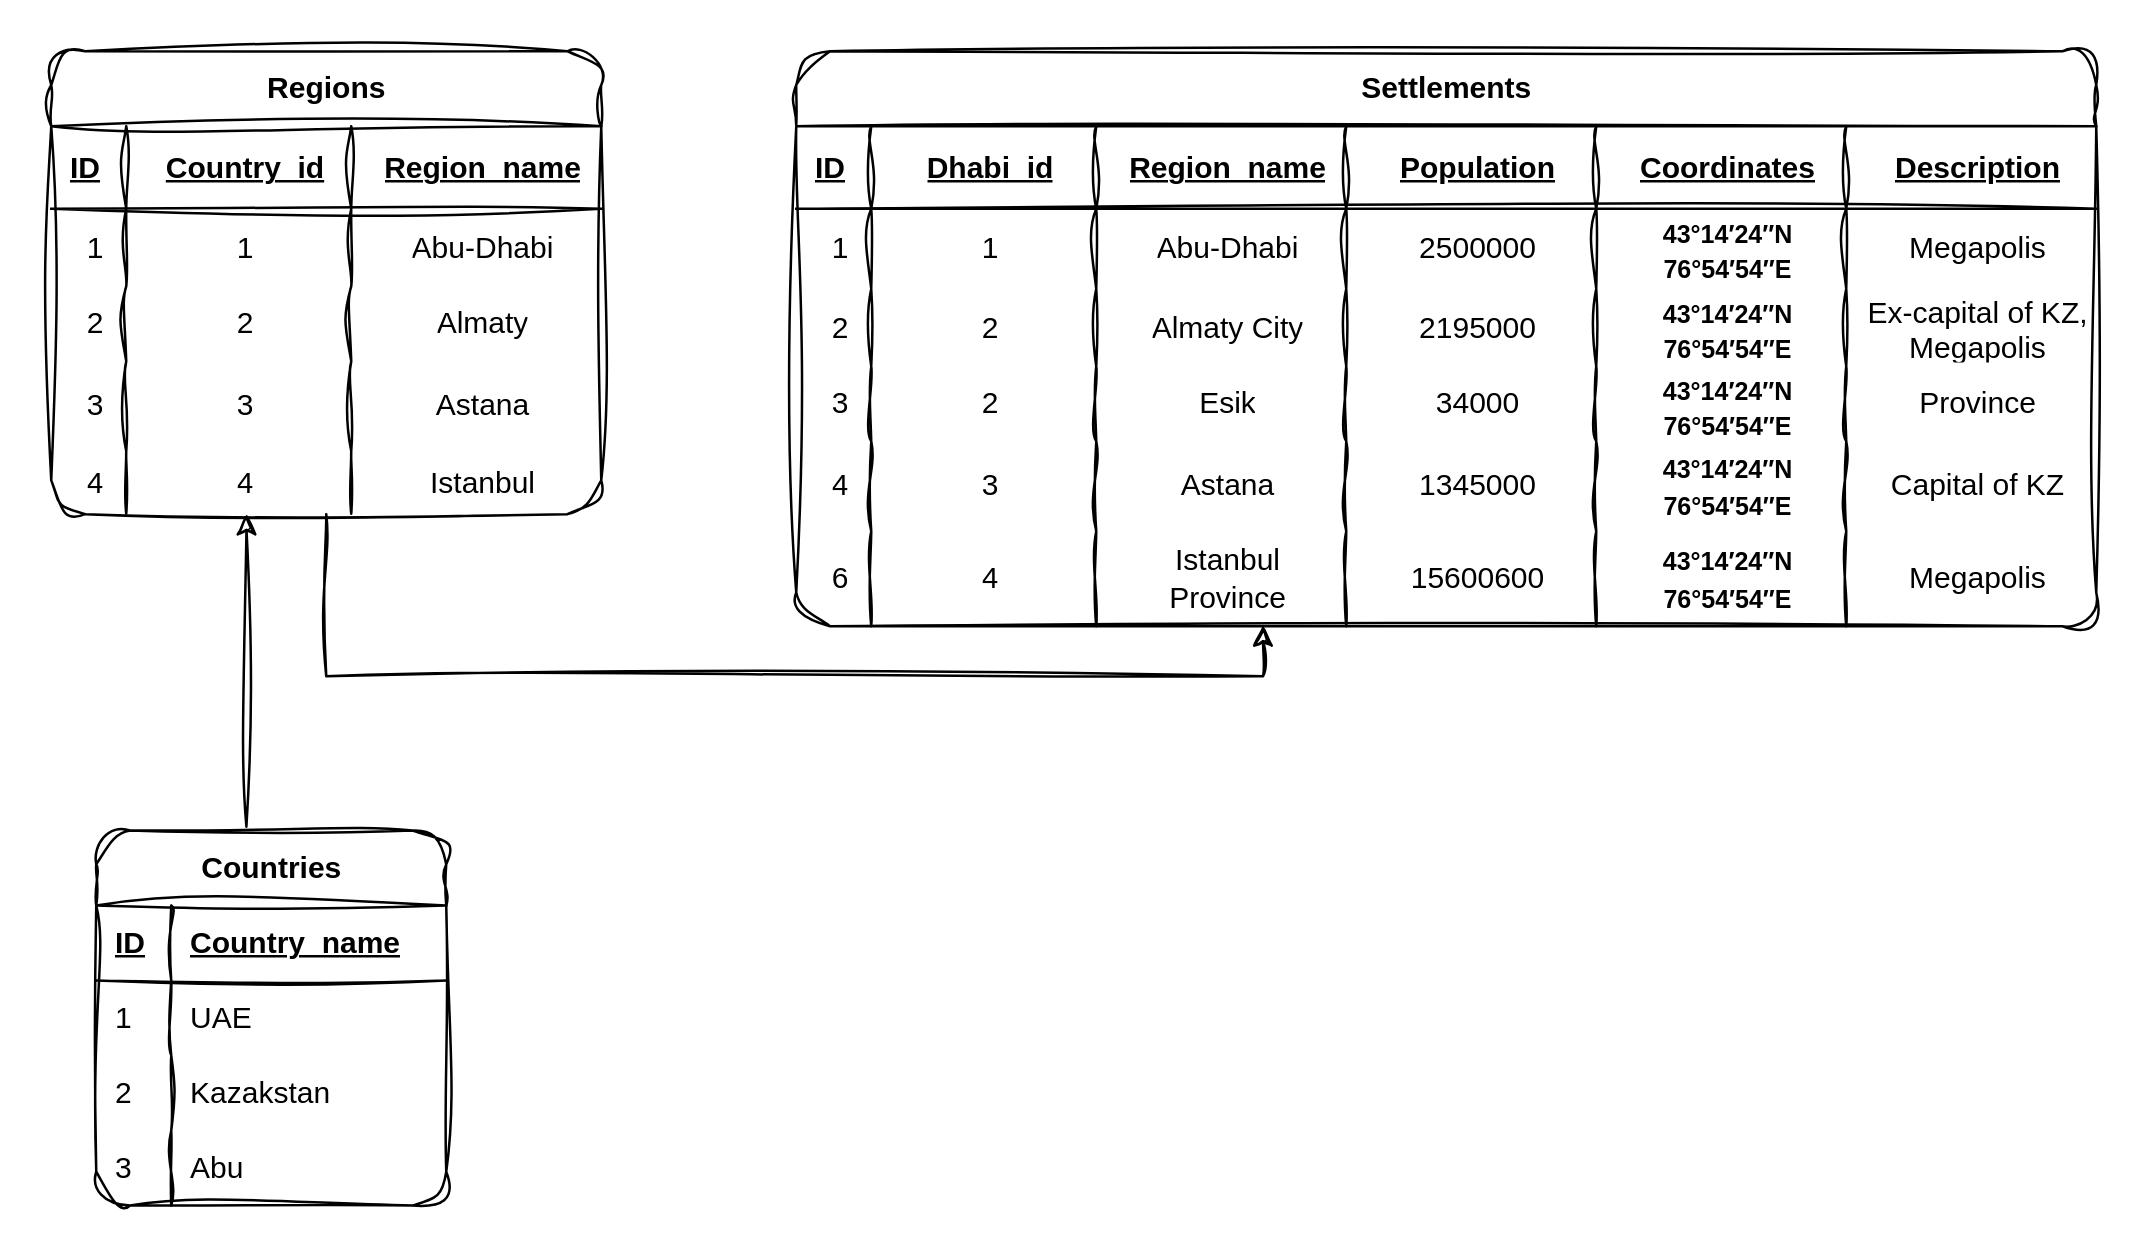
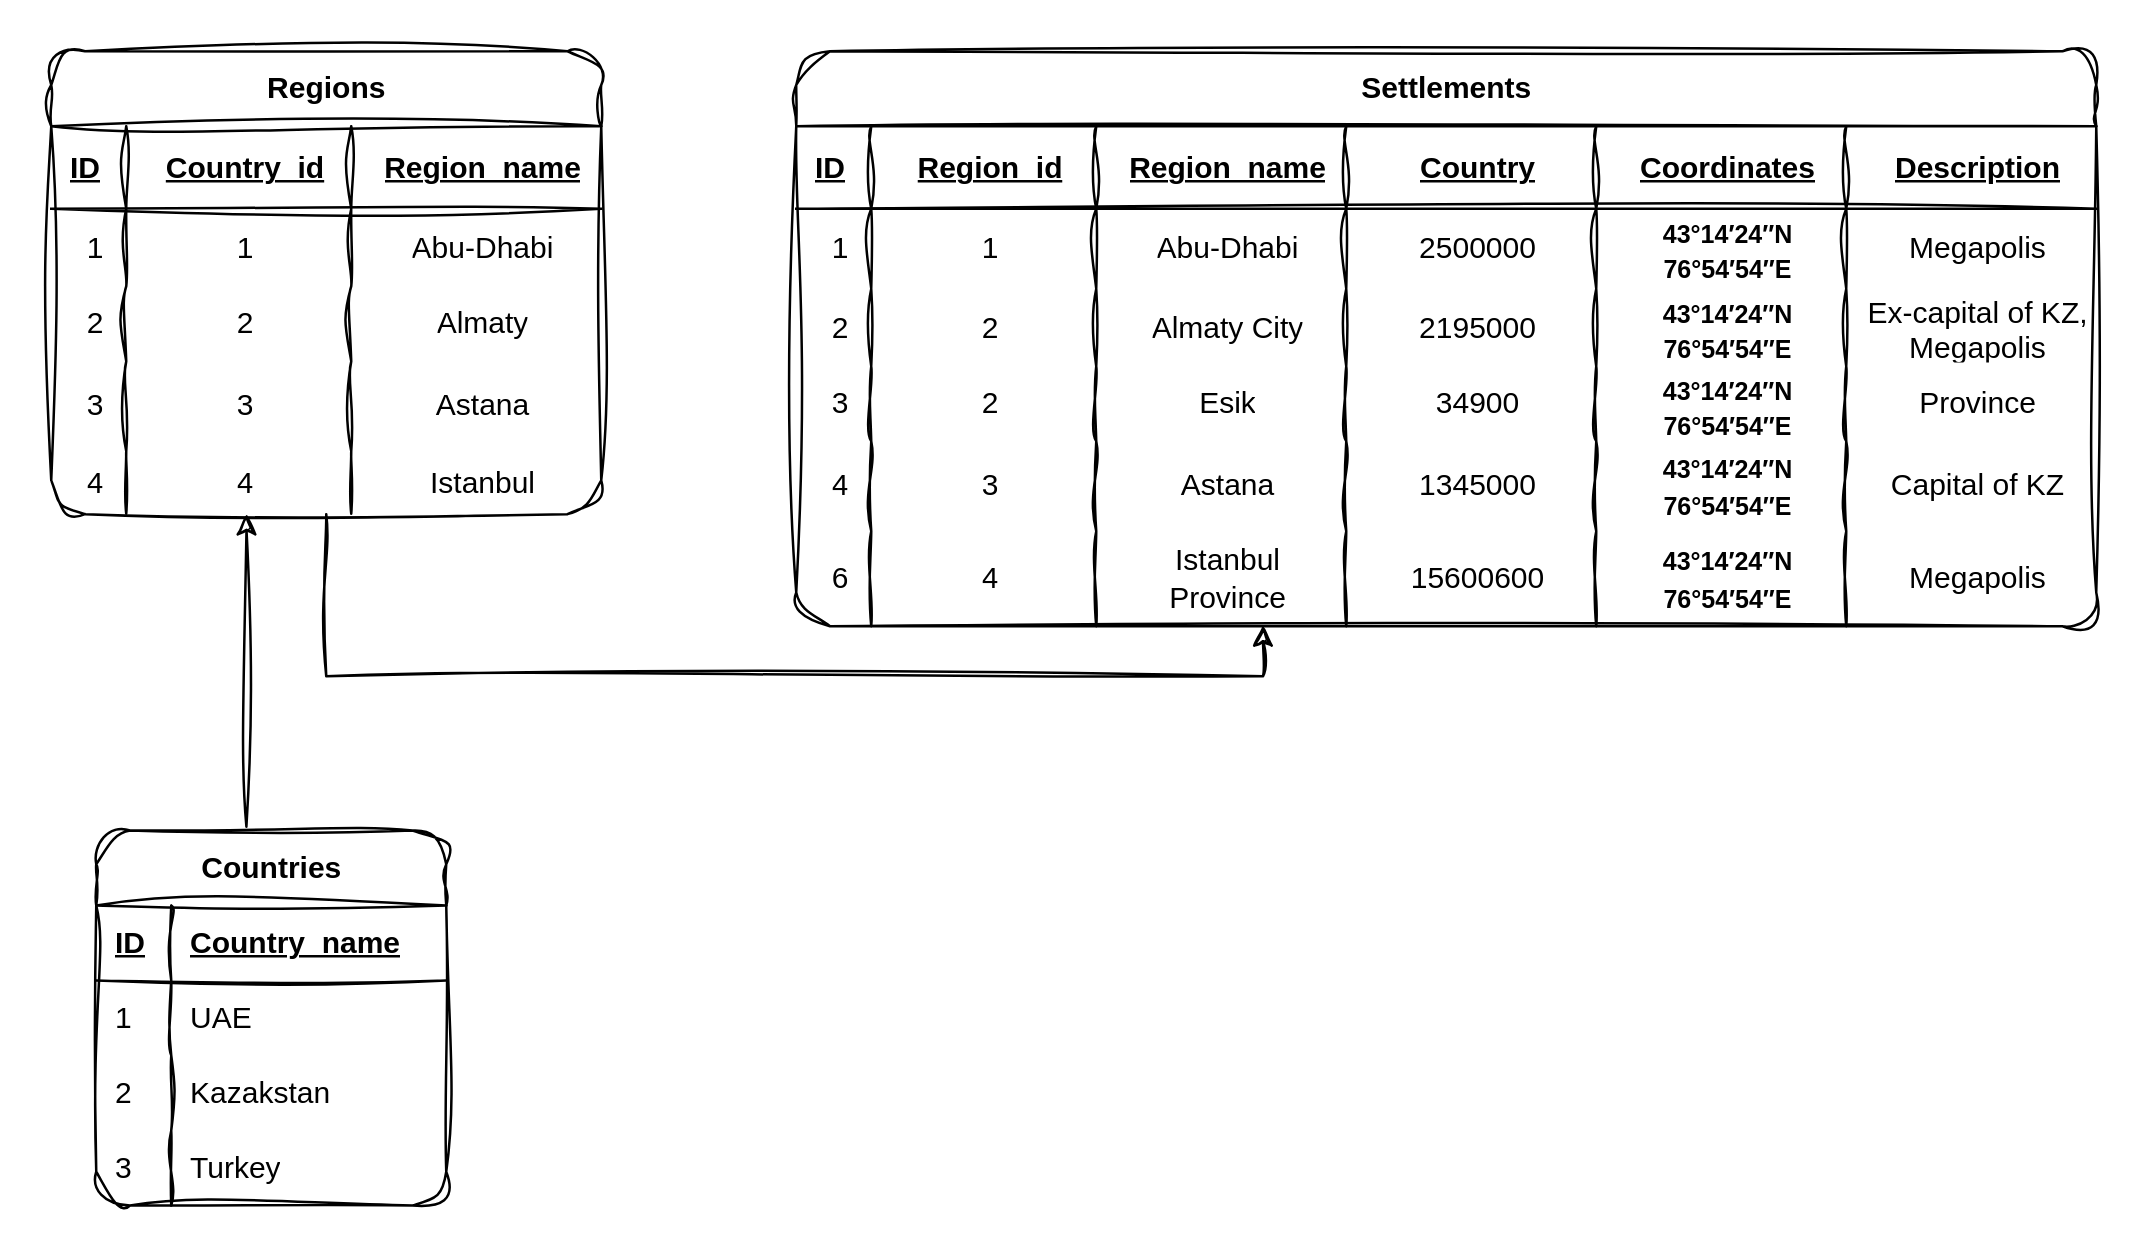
(991, 169) -> (991, 169)
(1479, 169) -> (1479, 169)
(1479, 404) -> (1479, 404)
(216, 1169) -> (242, 1169)
